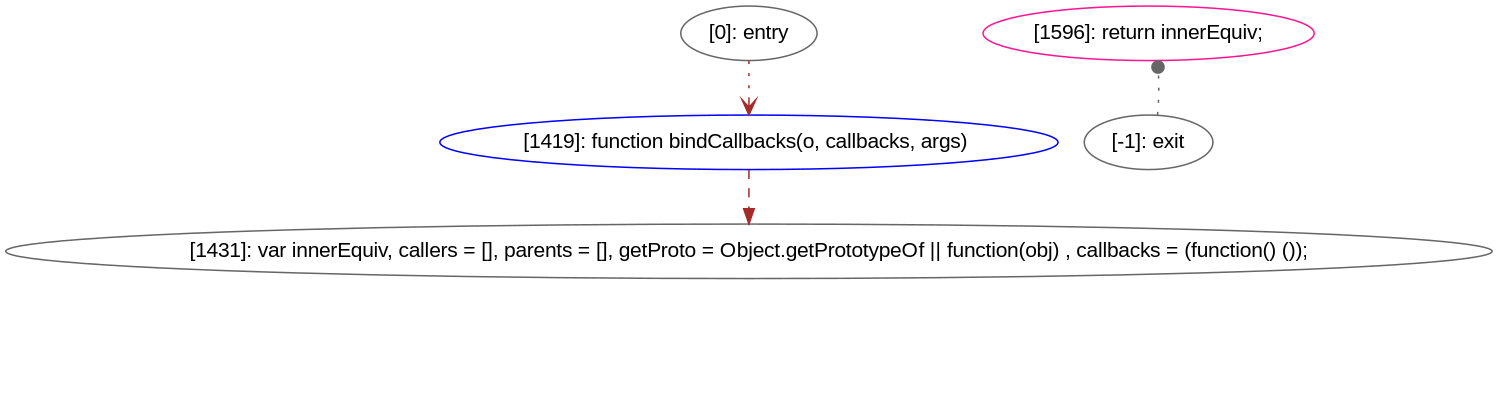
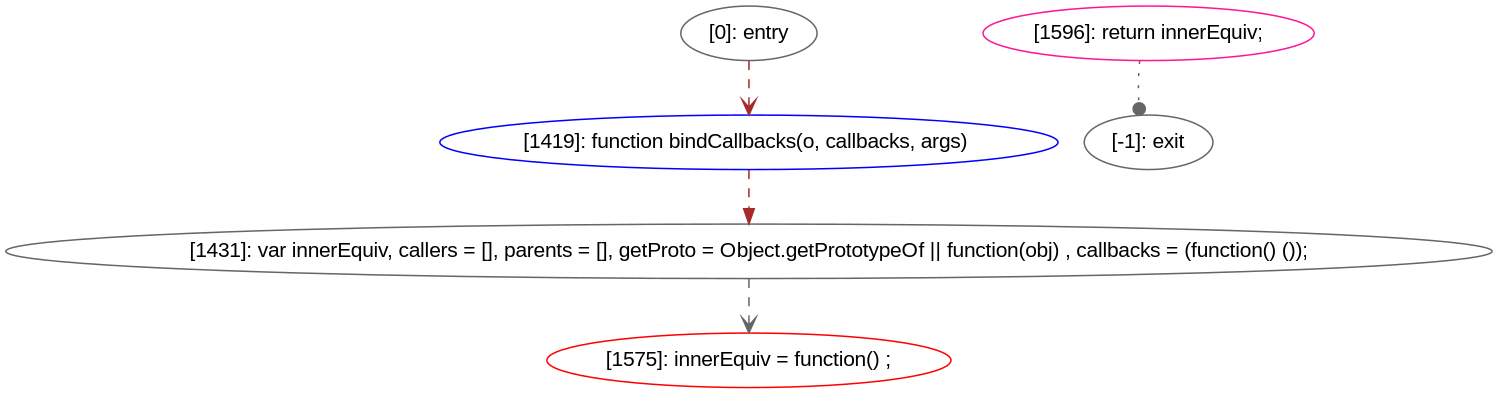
(749, 80) -> (749, 80)
(1159, 94) -> (1138, 82)
none -> (749, 360)
